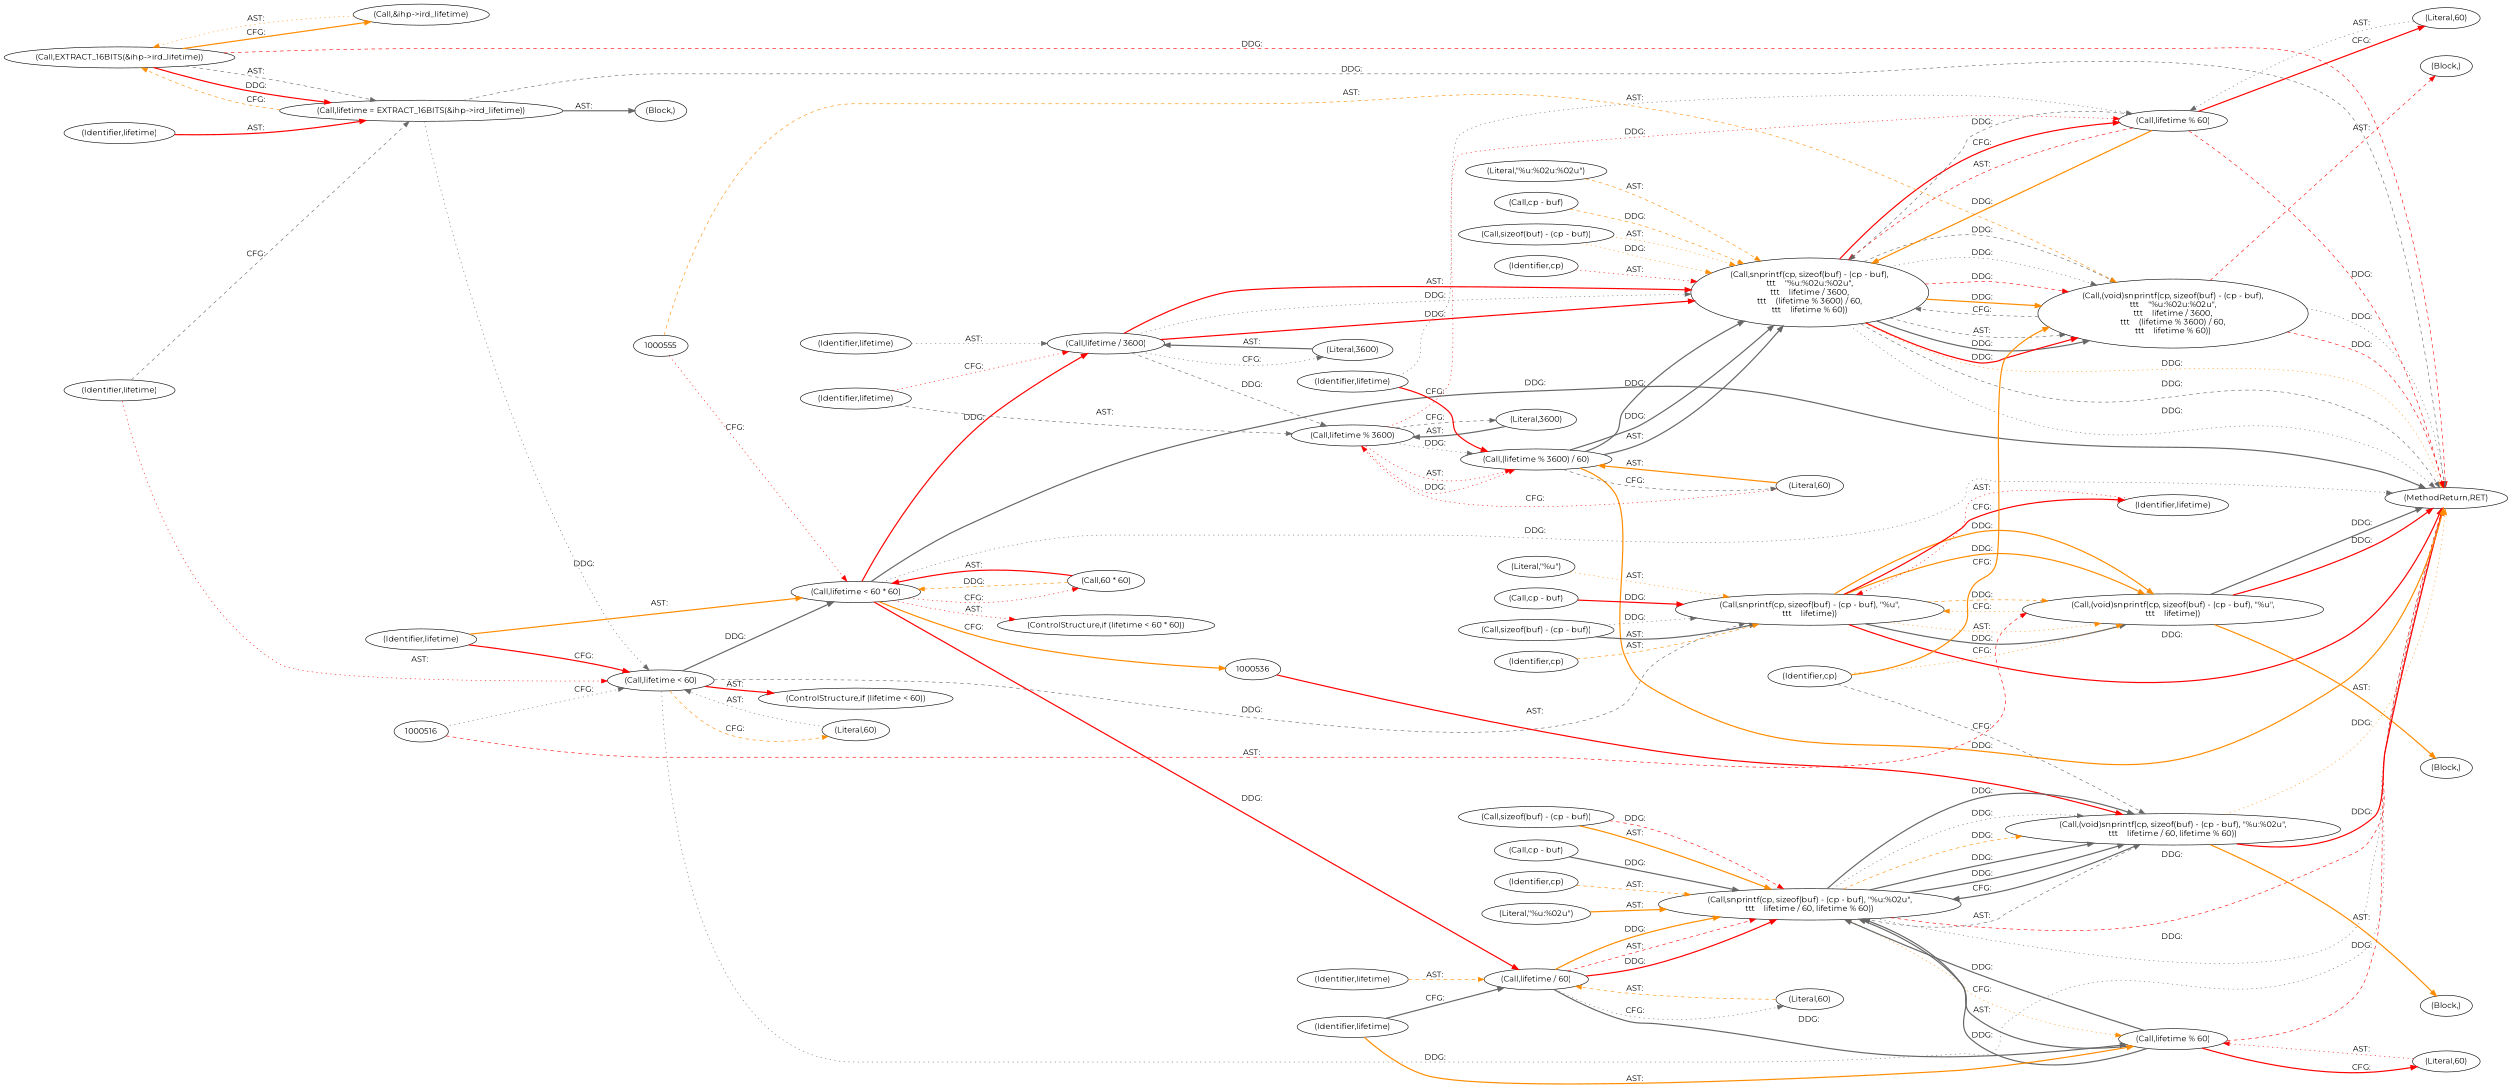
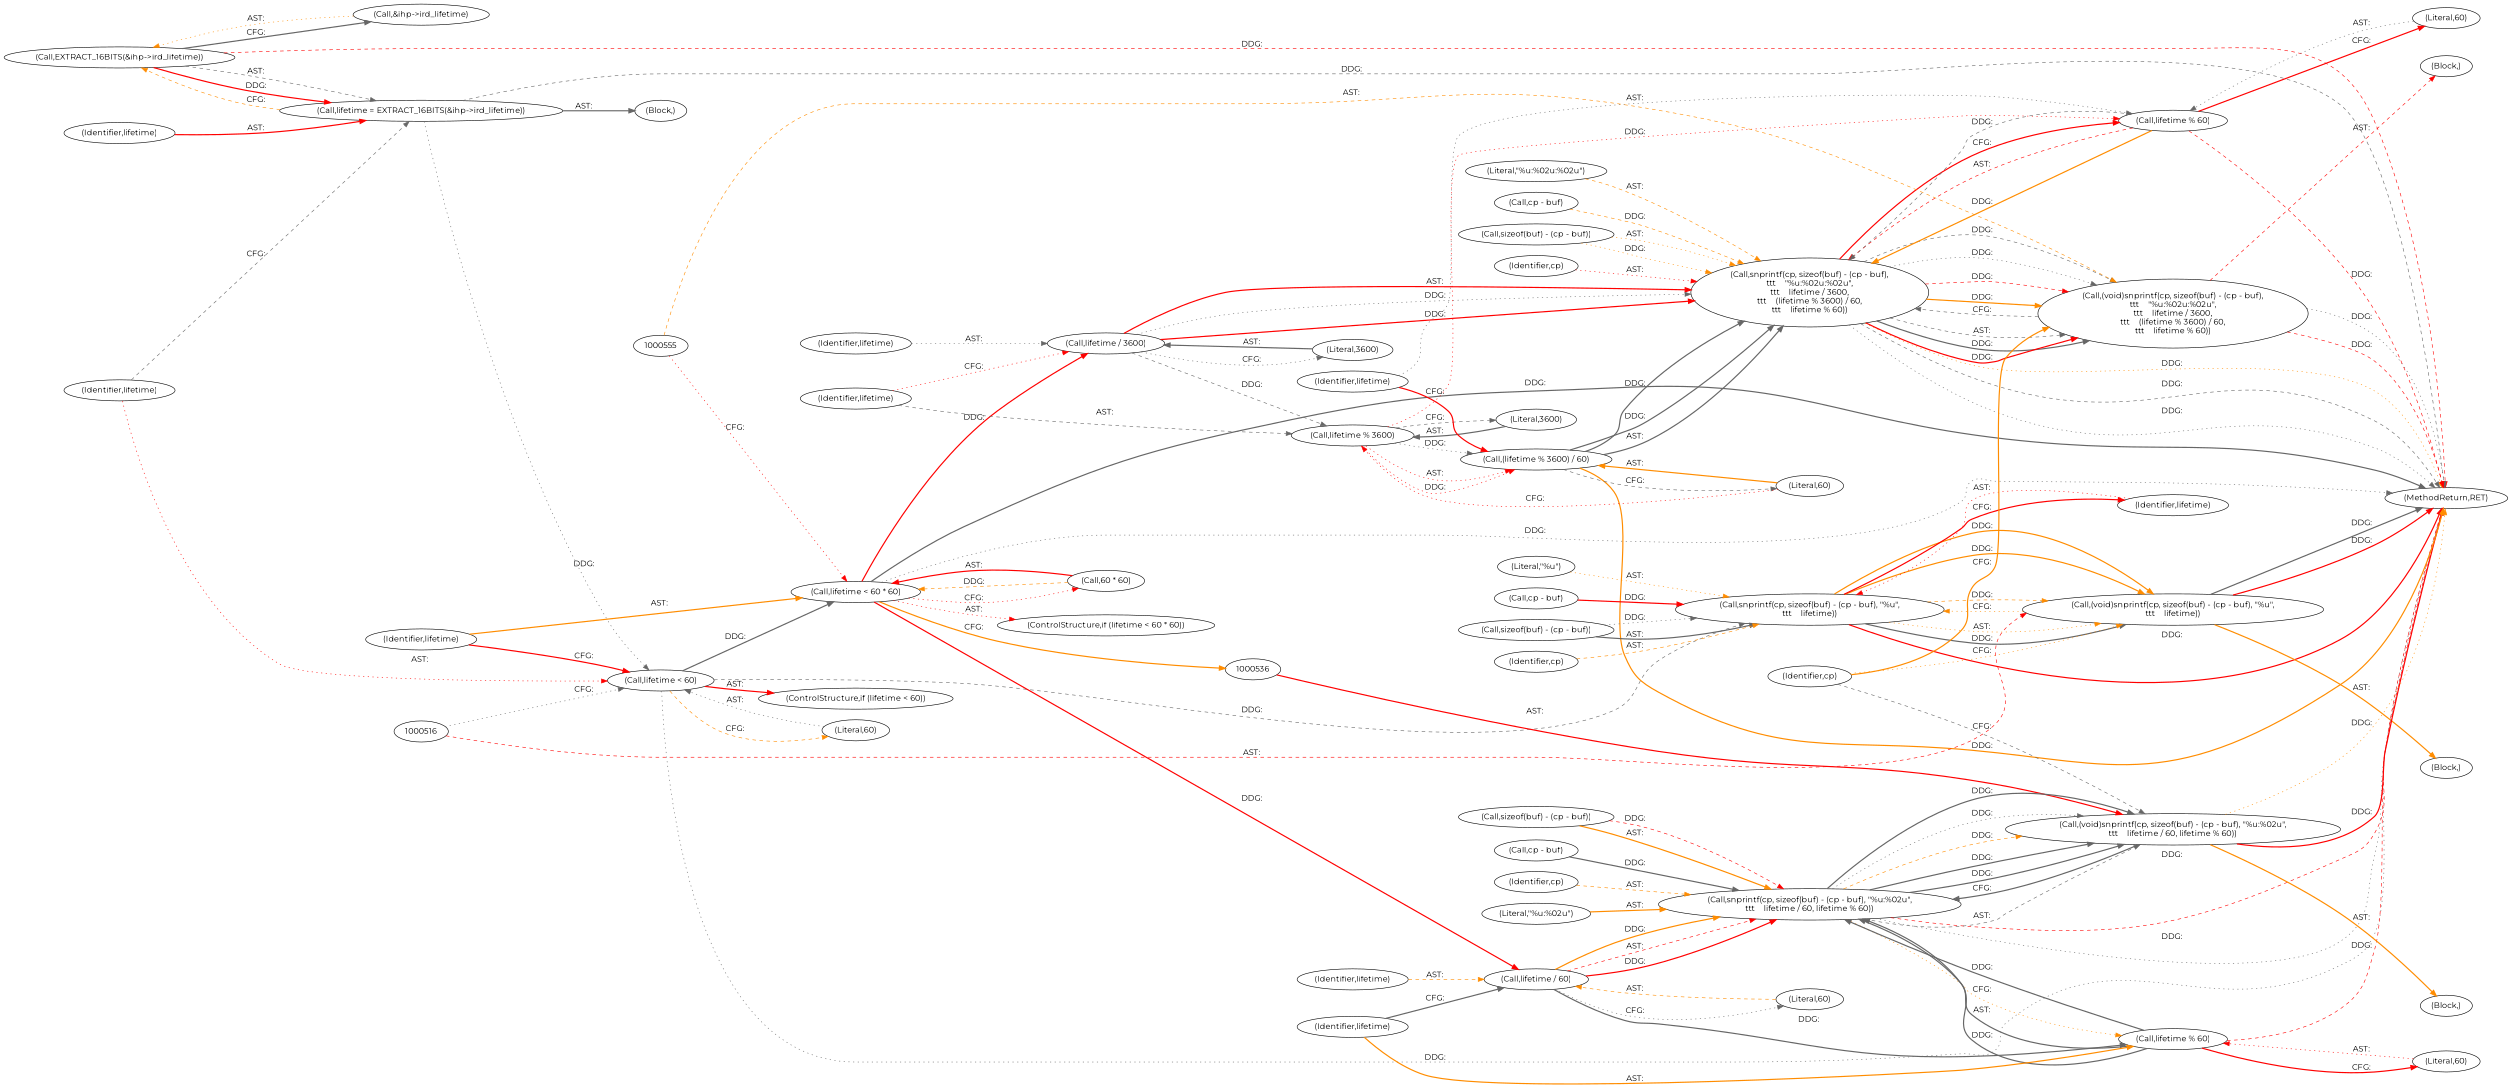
(274, 36) -> (274, 36)
